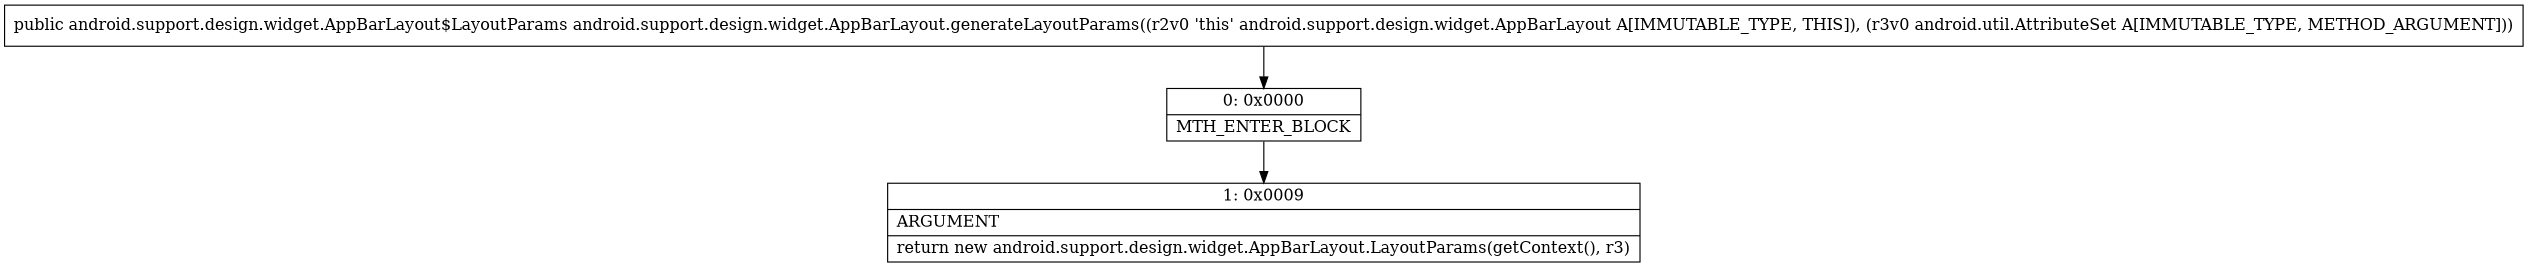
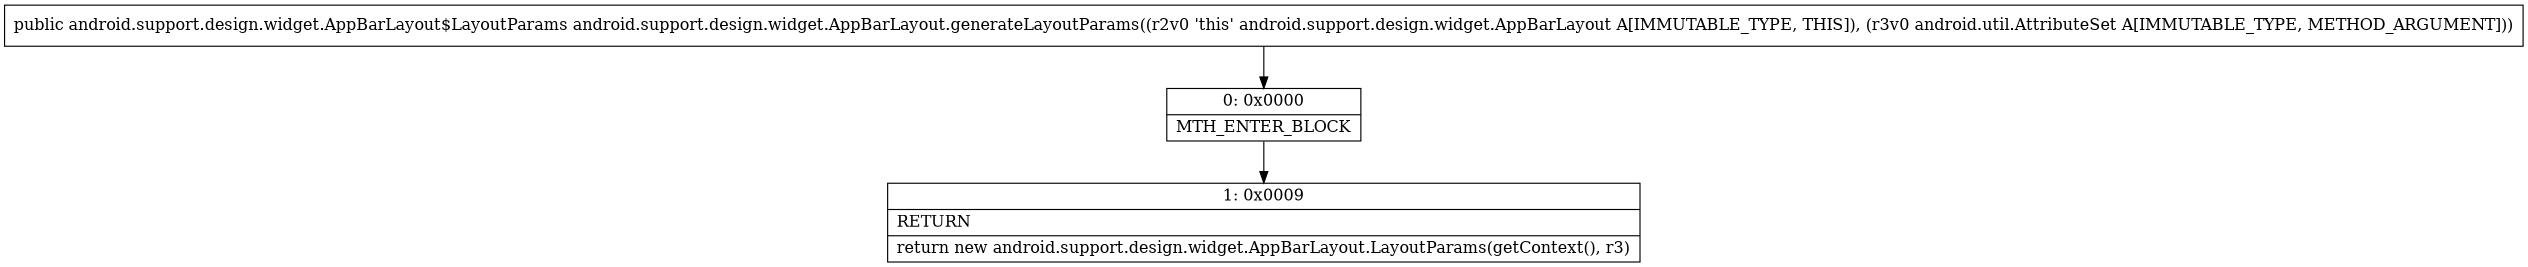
(948, 222) -> (934, 222)
